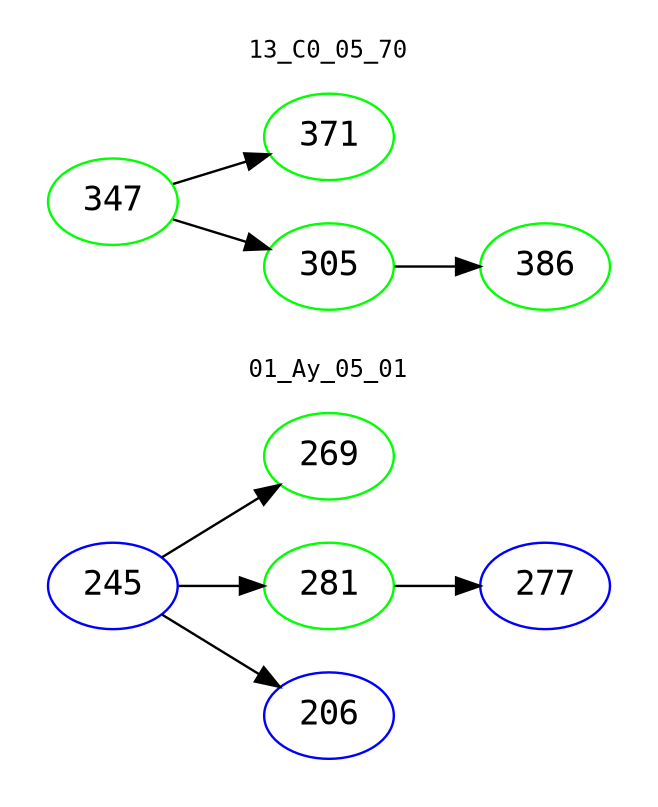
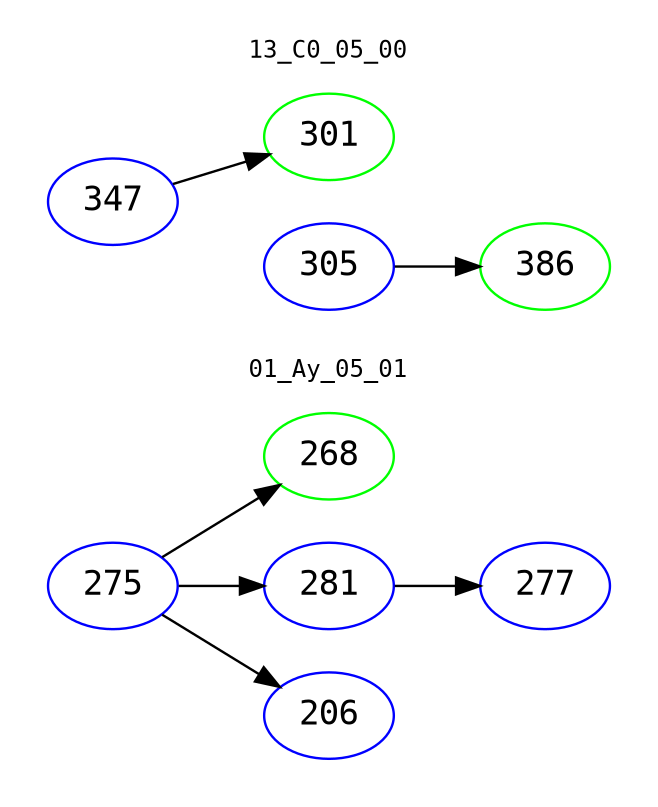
(329, 52) -> (329, 52)
(329, 137) -> (329, 137)
(113, 202) -> (113, 202)
(210, 231) -> none
(329, 267) -> (329, 267)
(329, 456) -> (329, 456)
(113, 586) -> (113, 586)
(329, 586) -> (329, 586)
